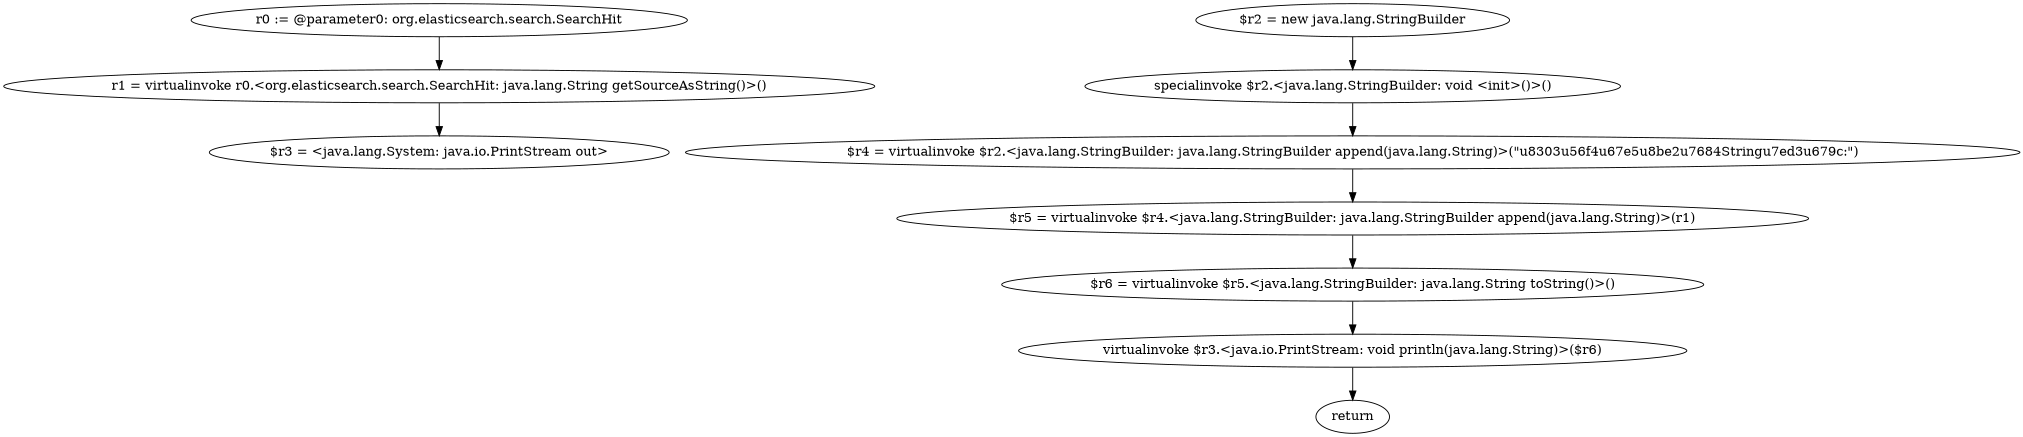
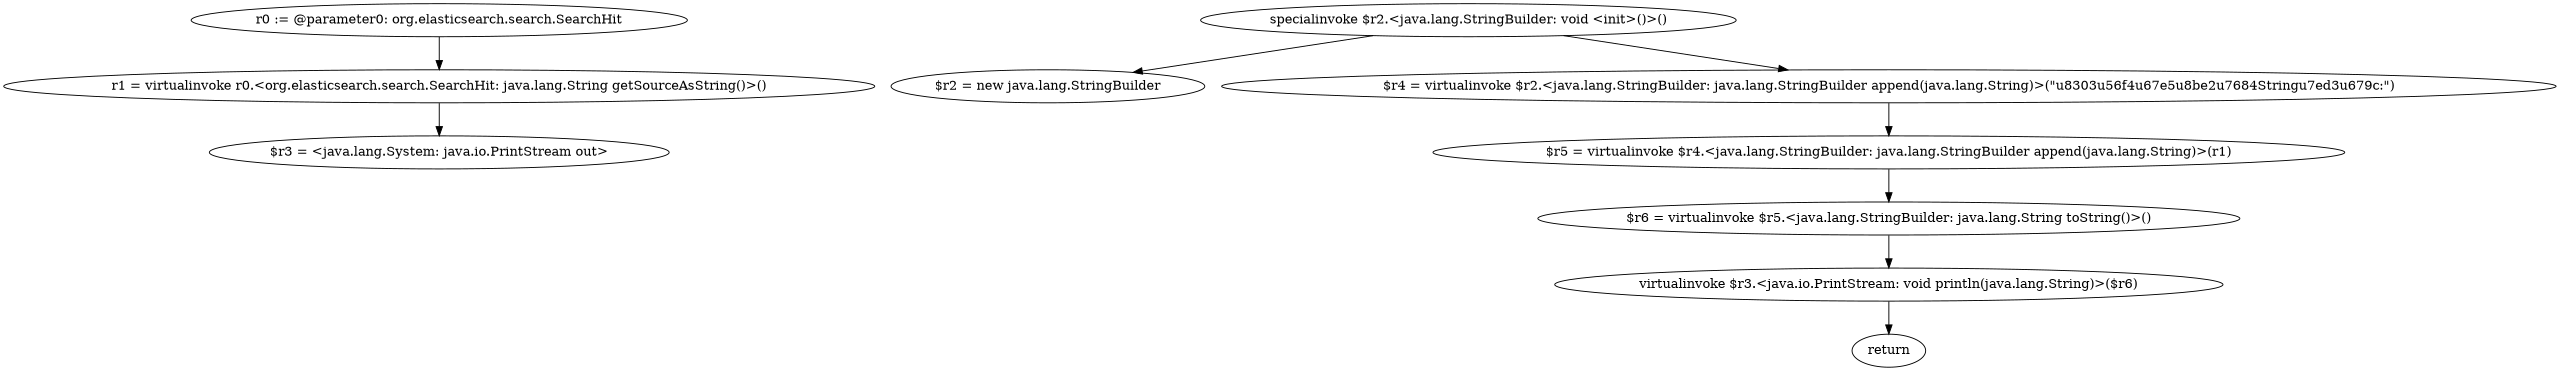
(1353, 49) -> (1258, 53)
